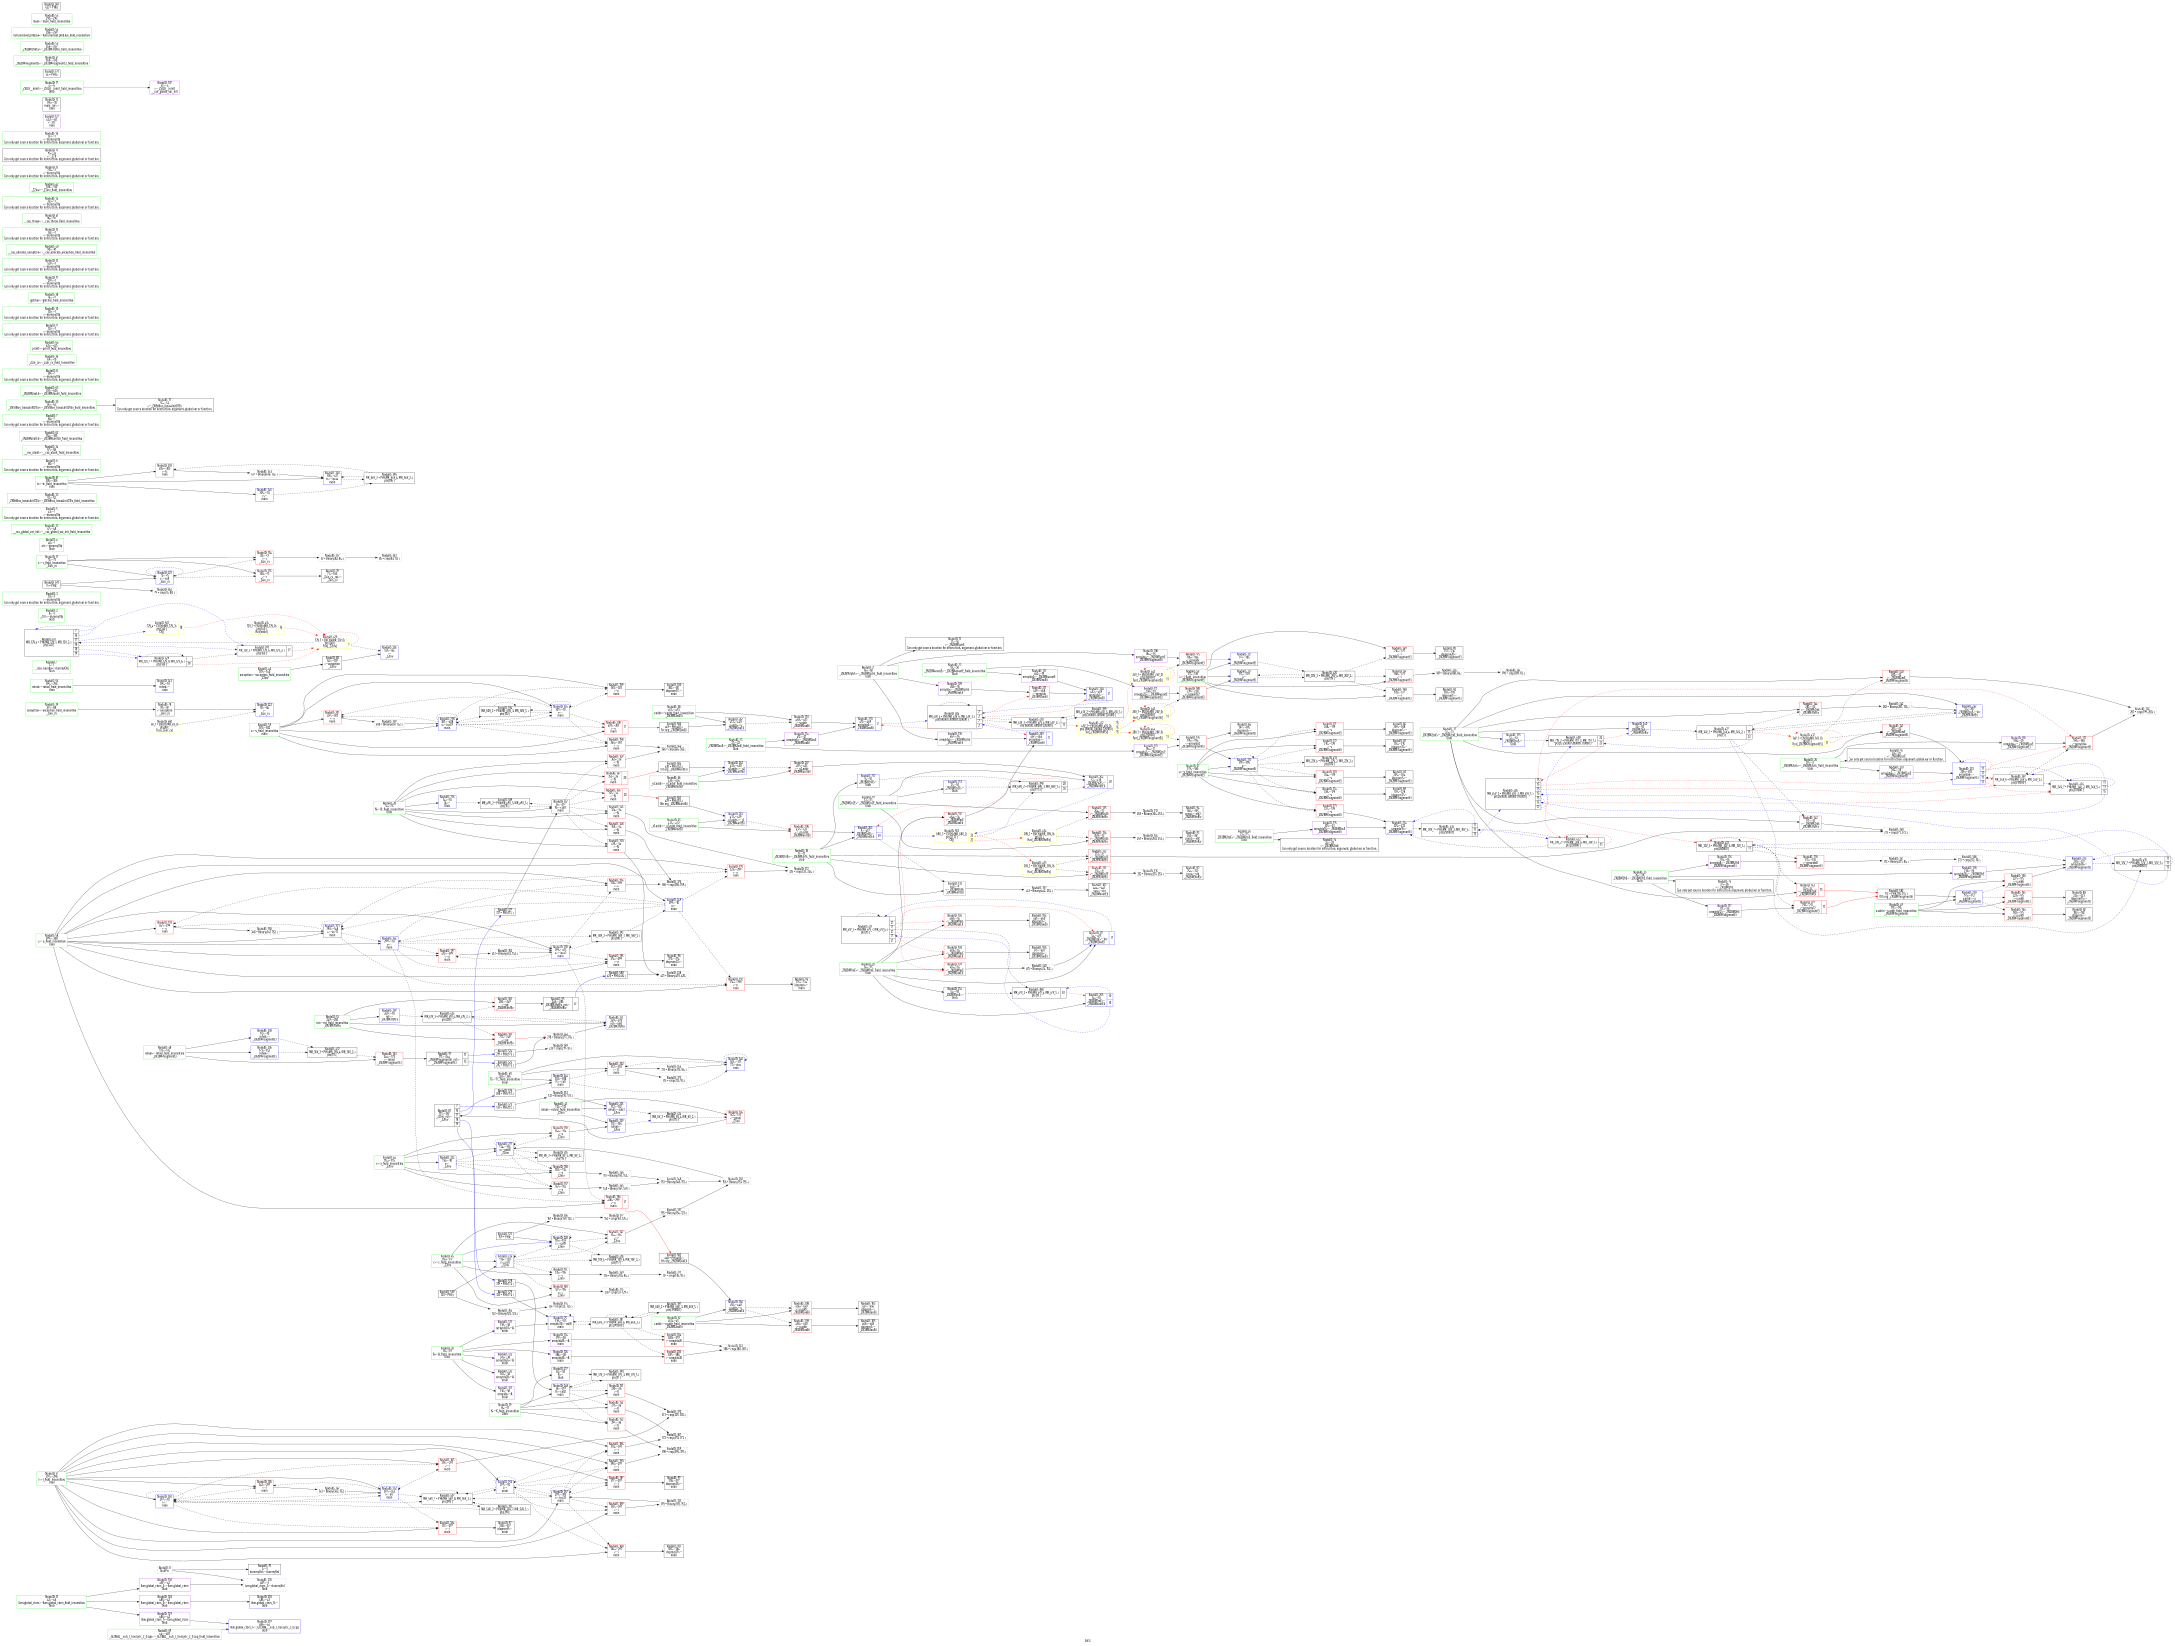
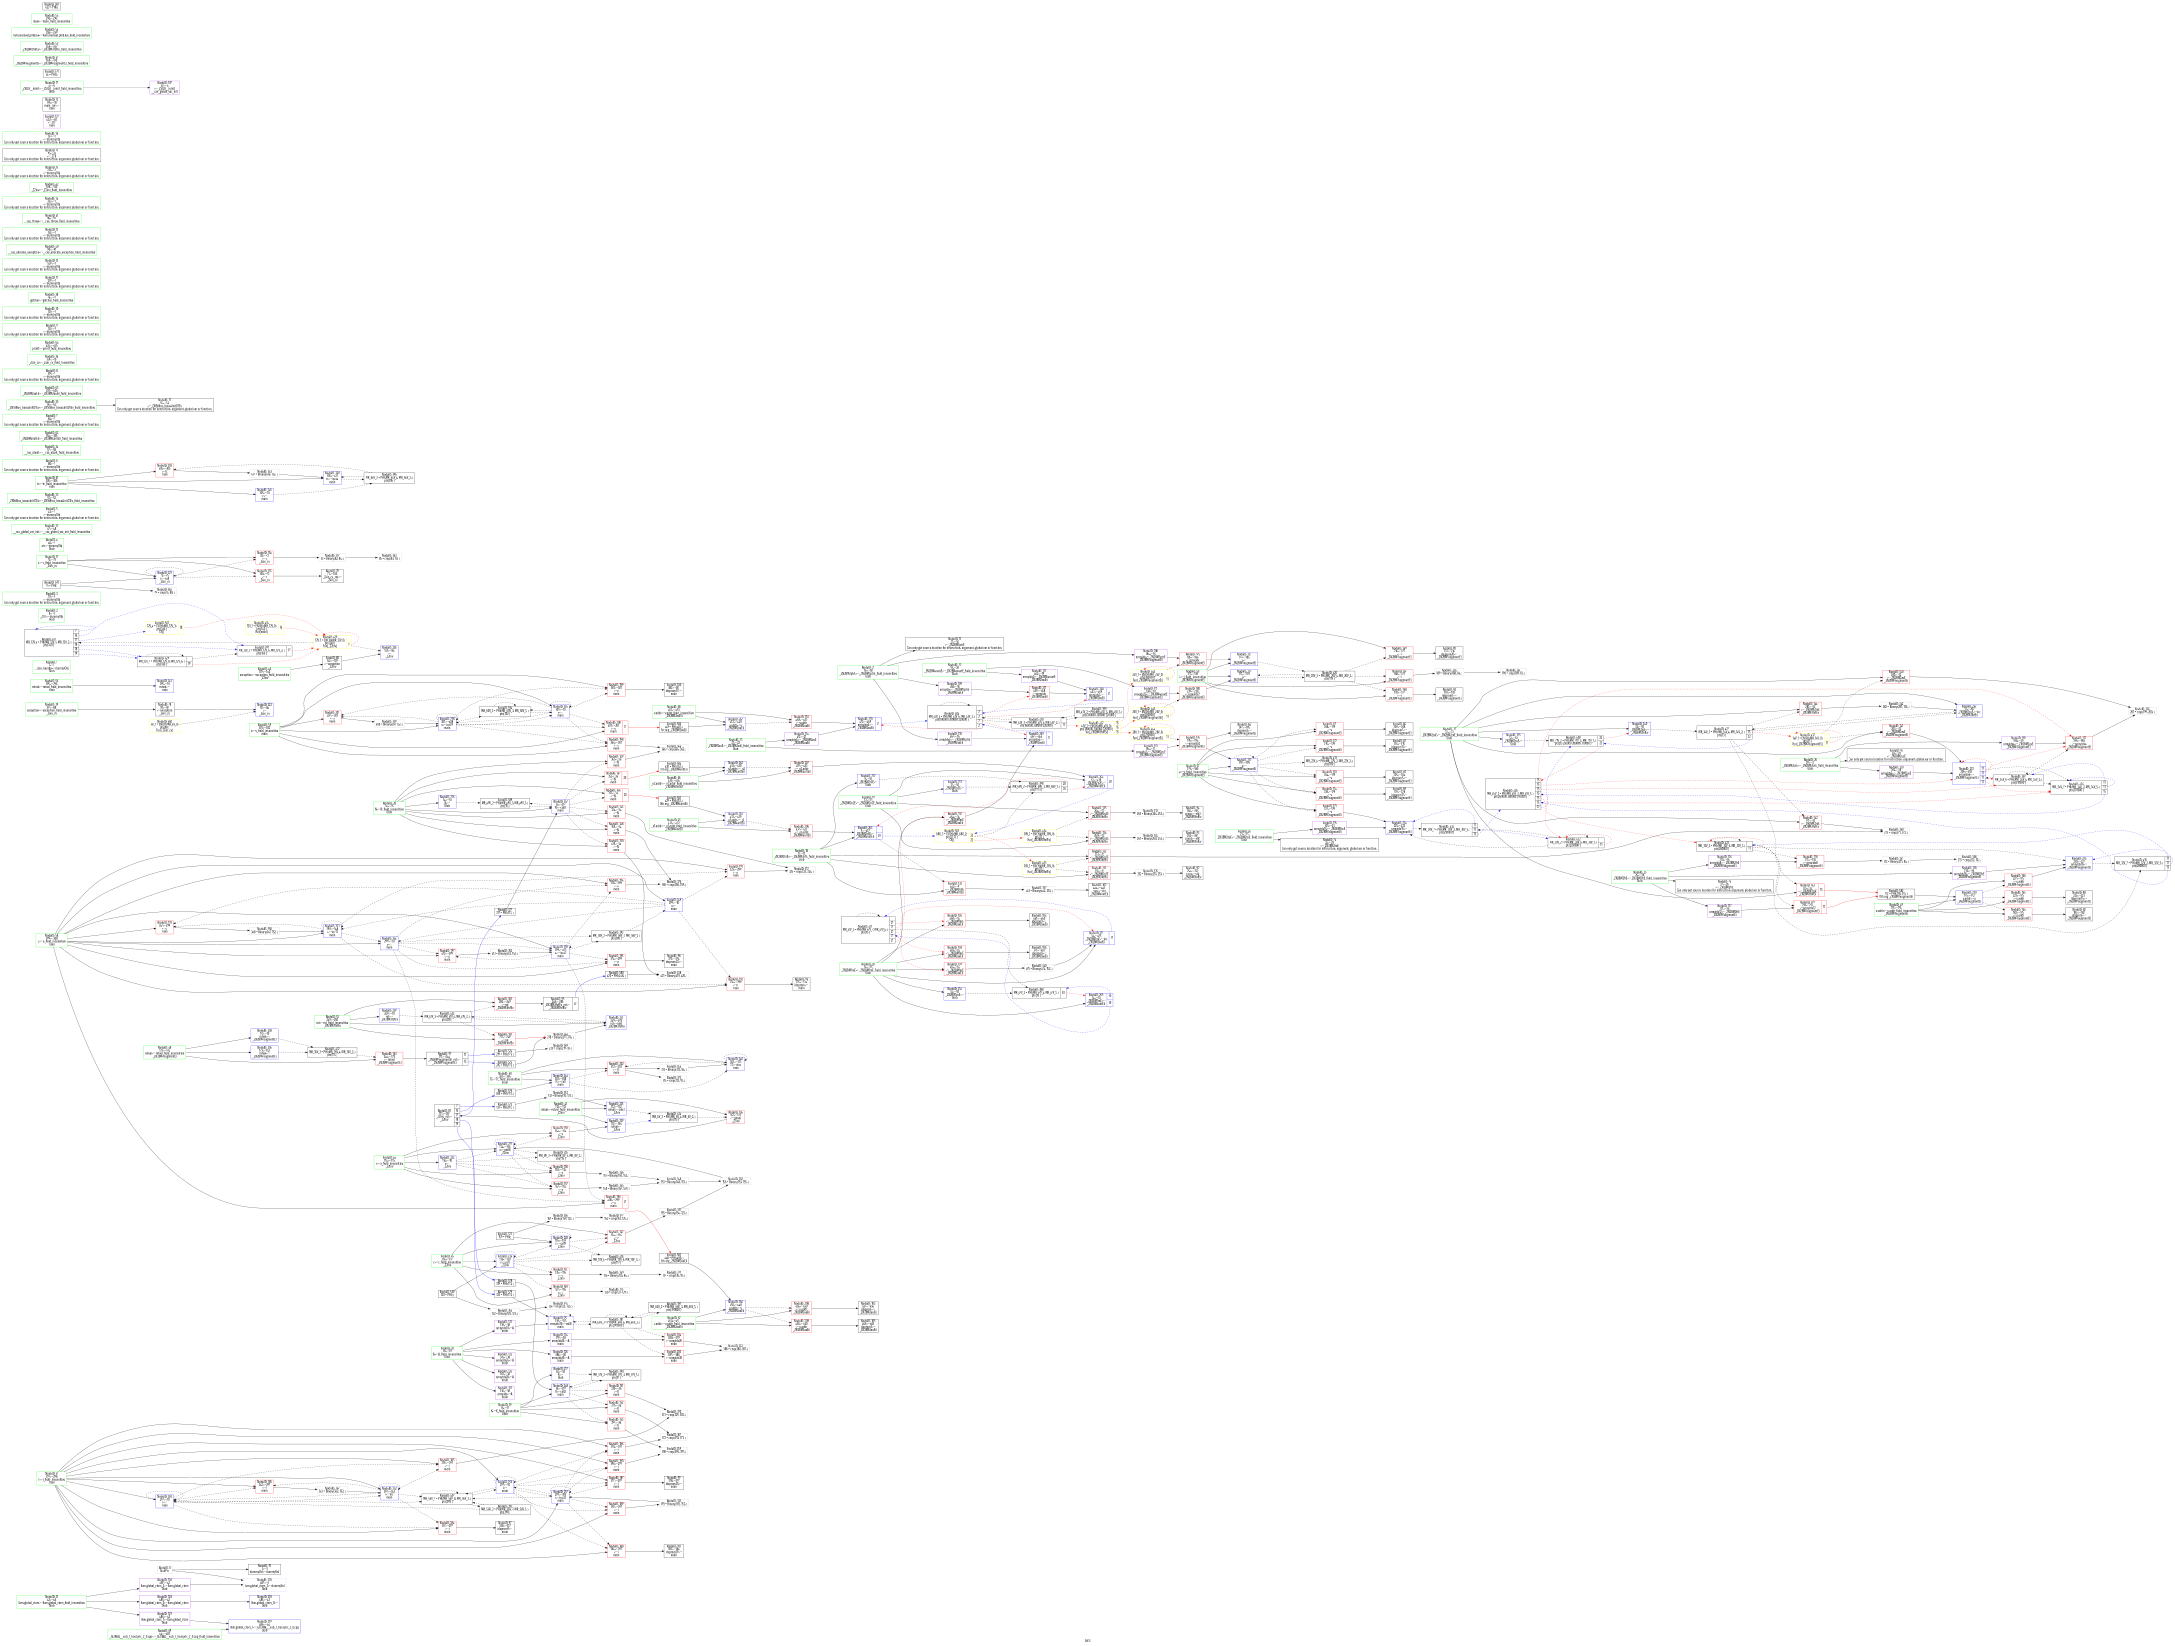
(506, 1245) -> (506, 1245)
